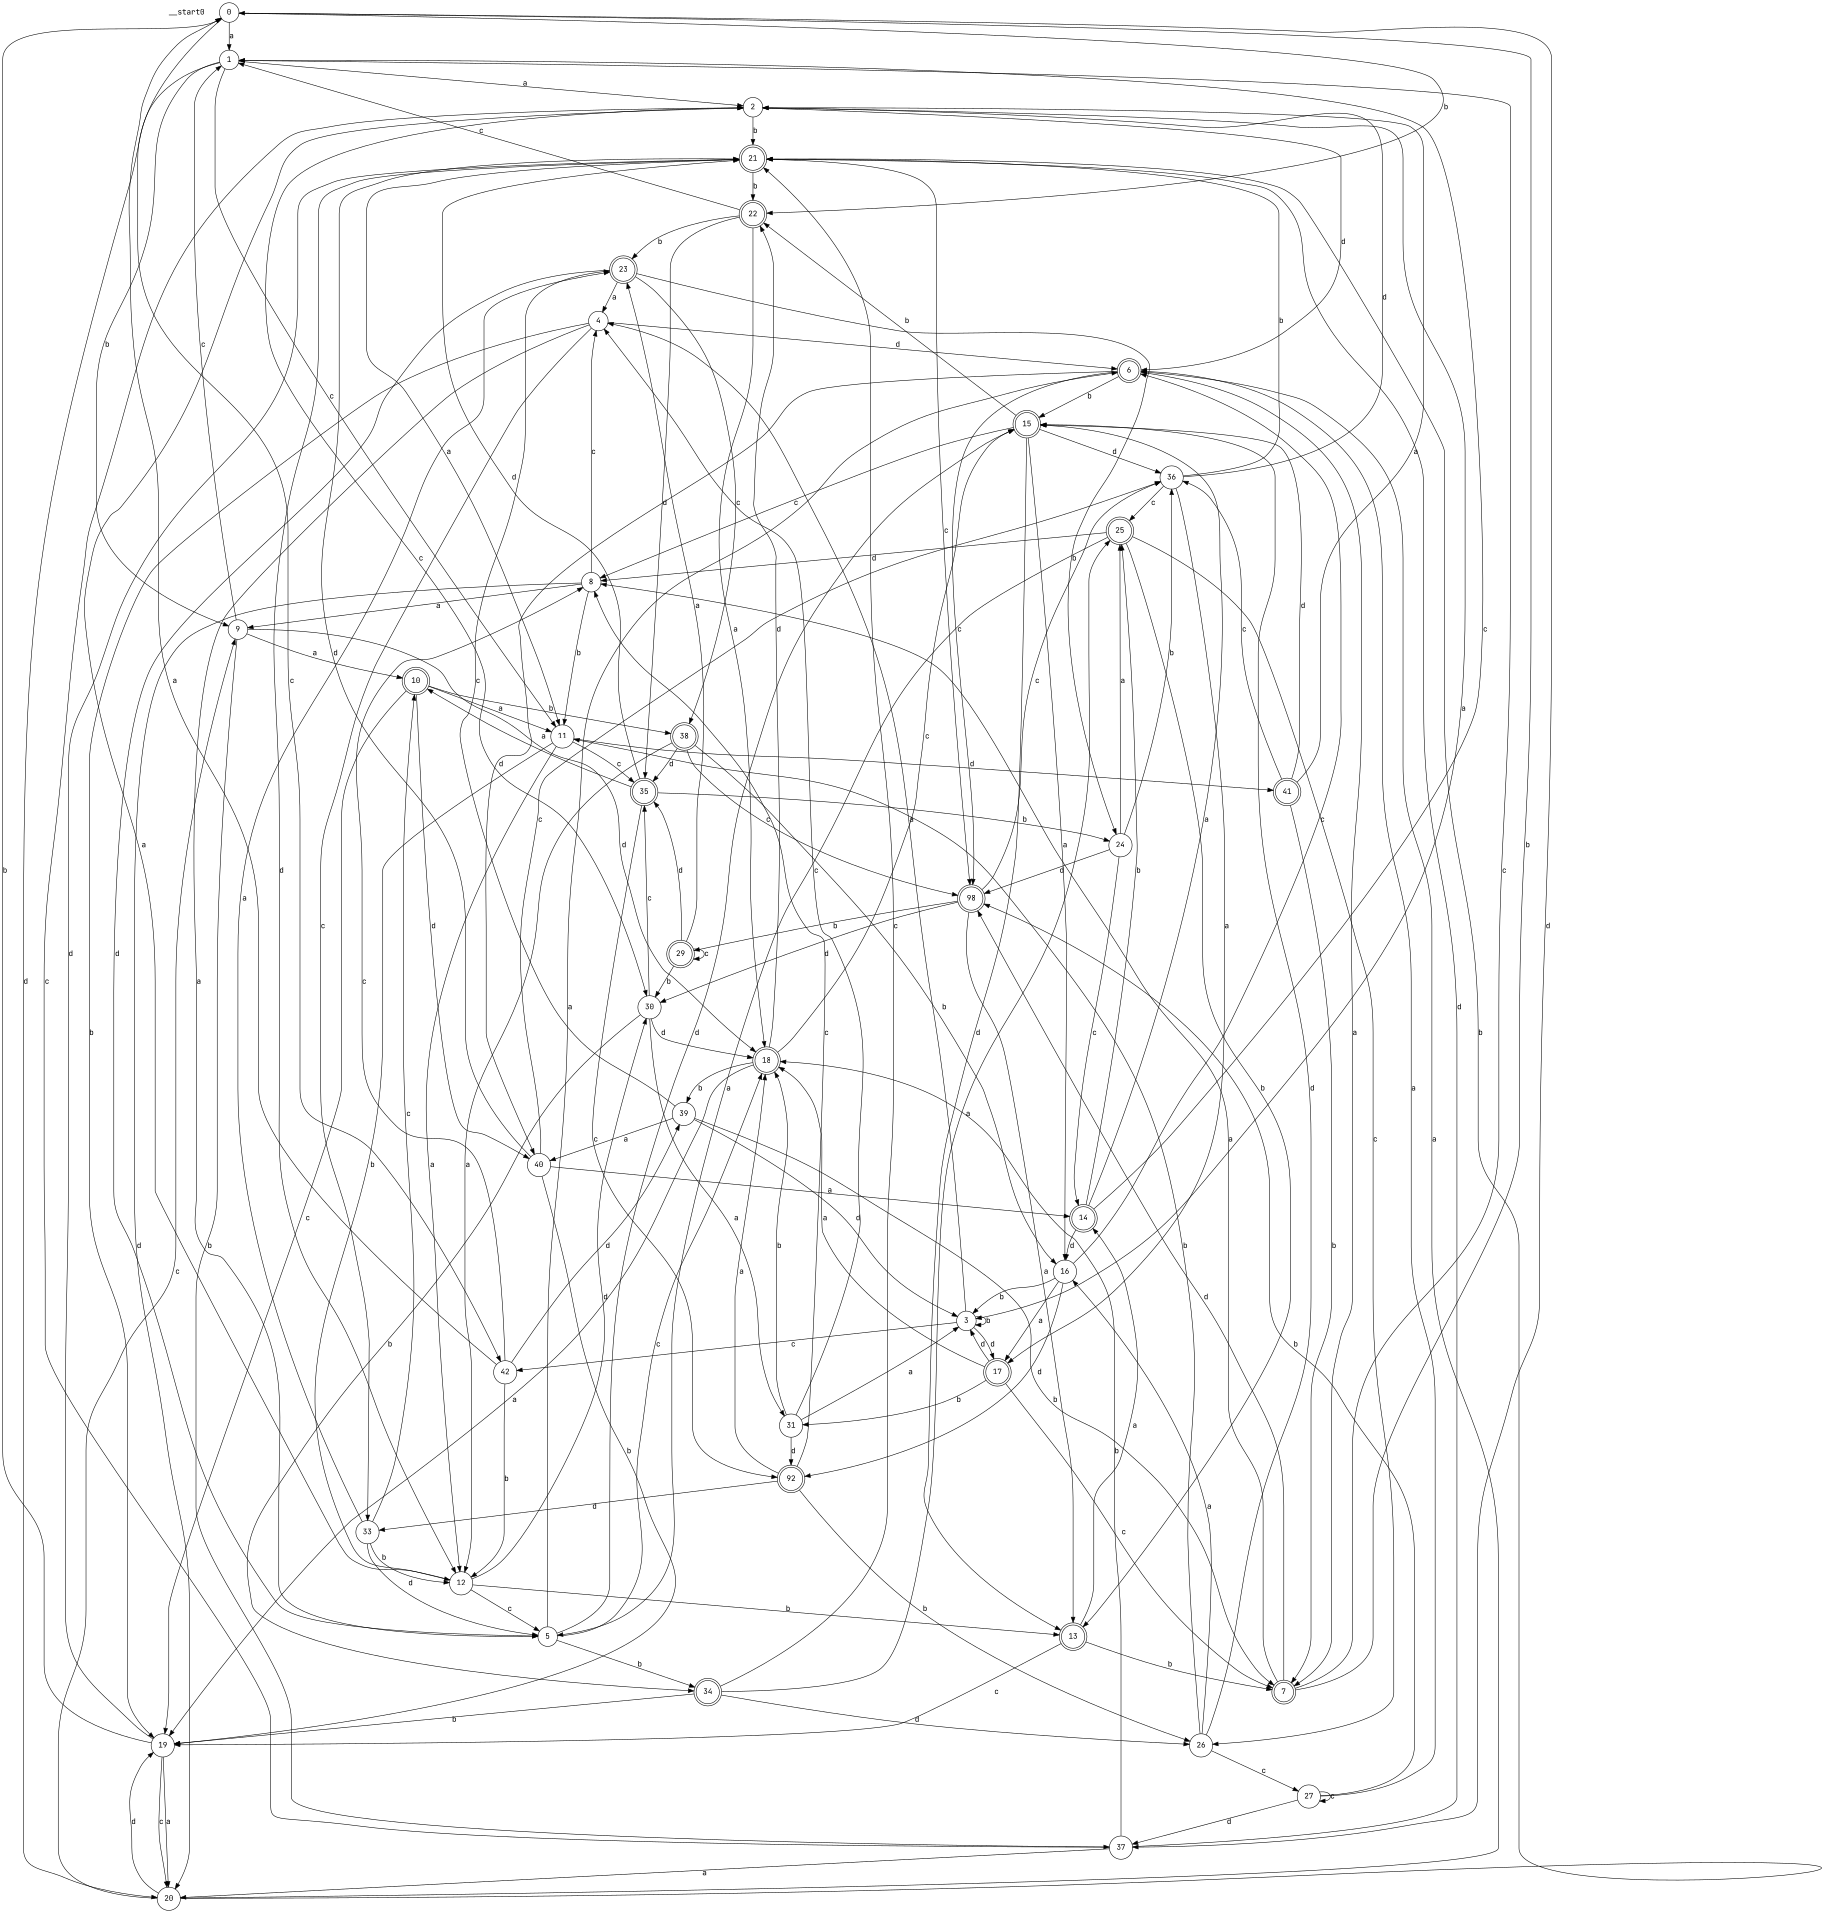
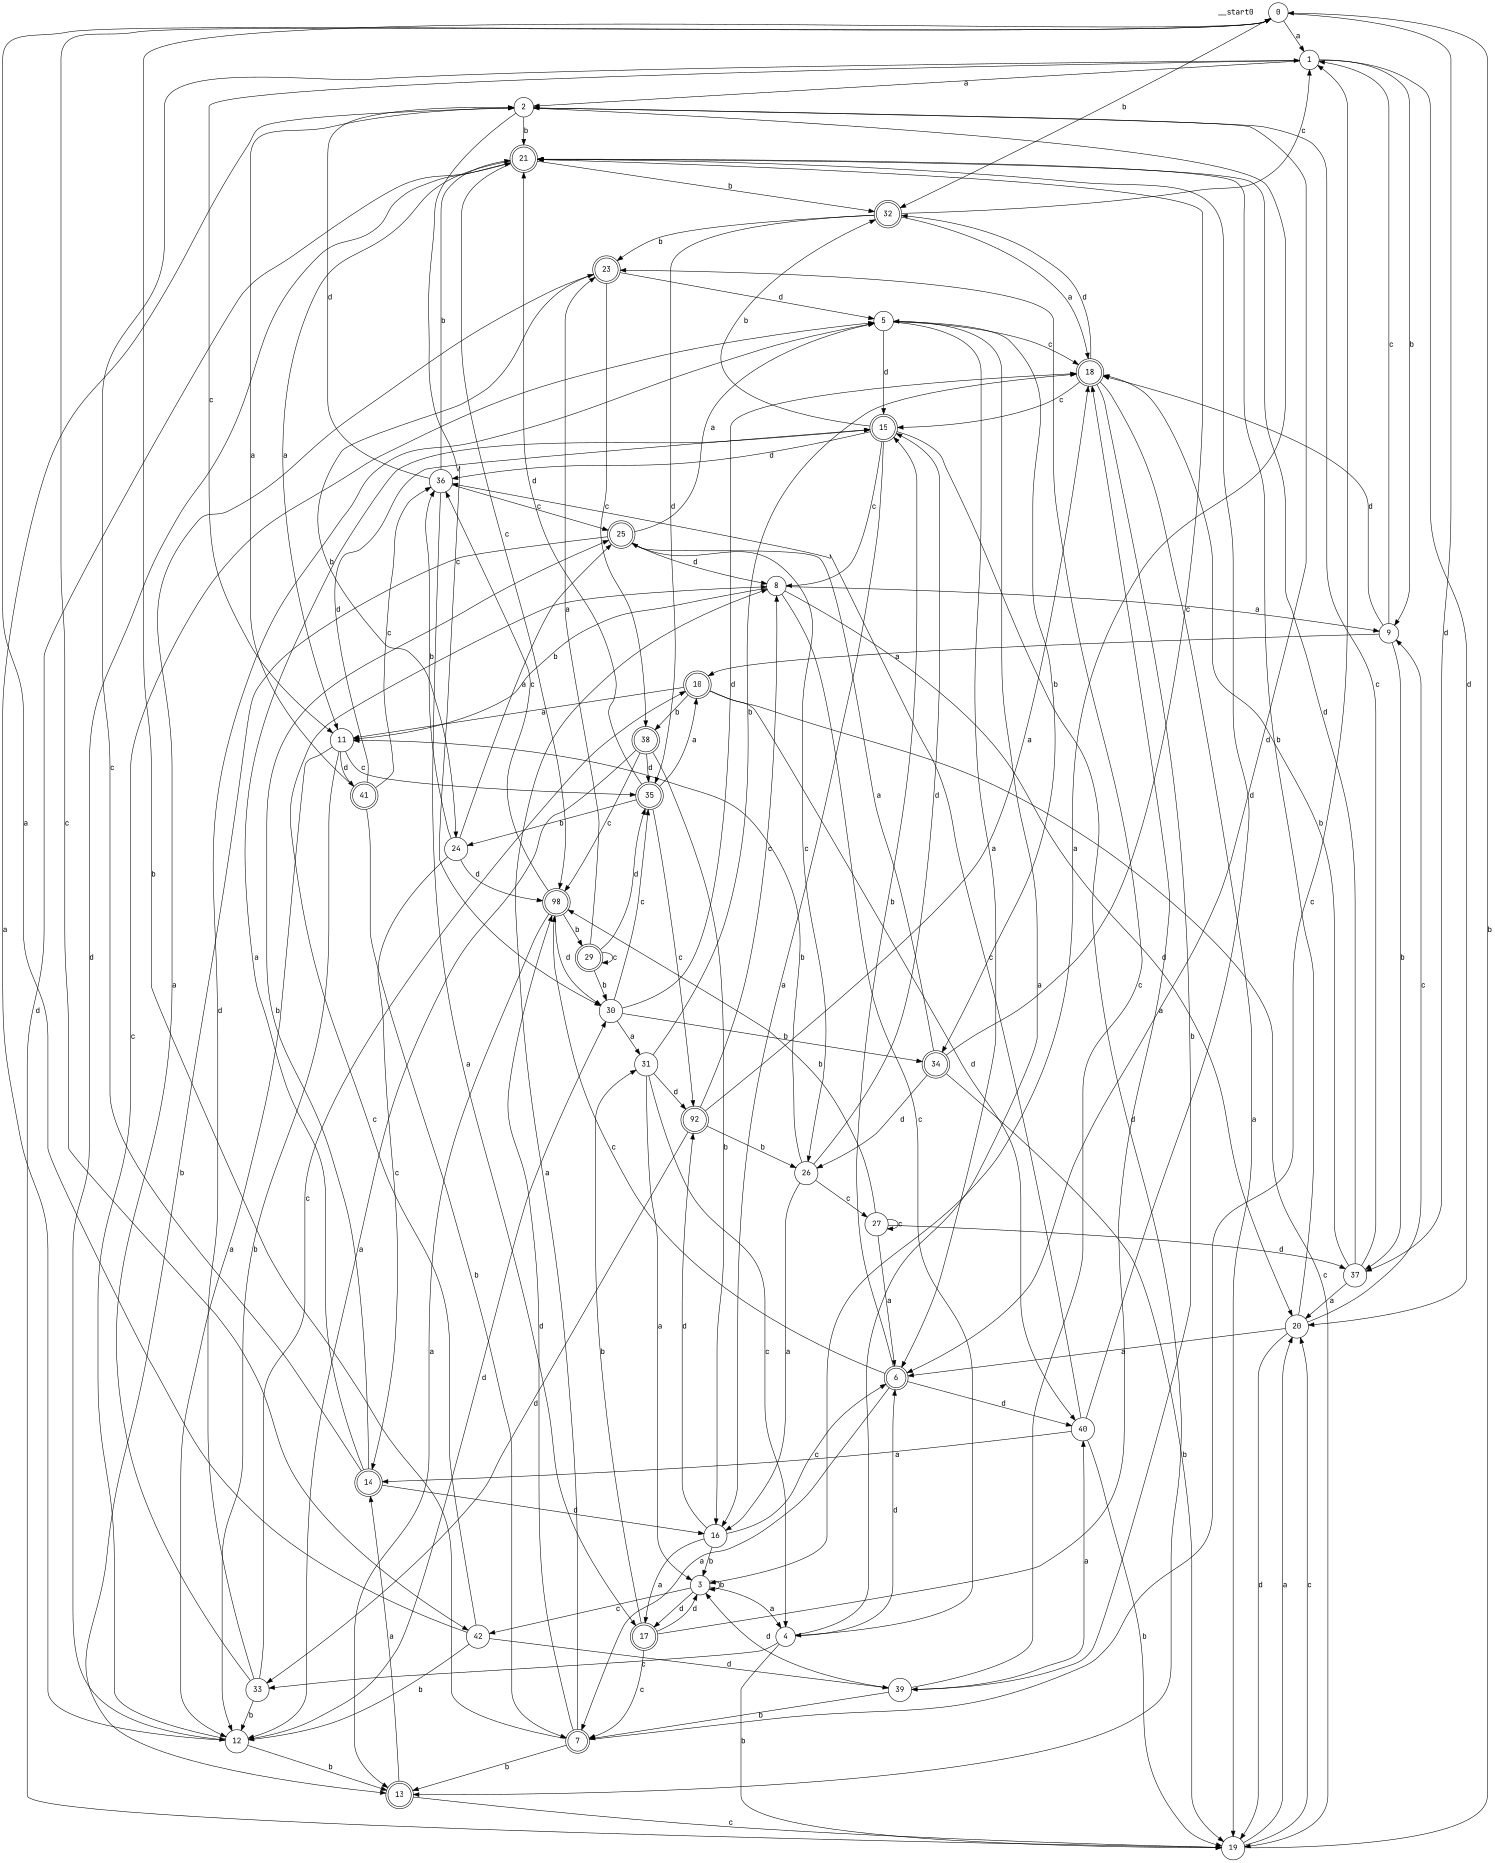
(753, 214) -> (888, 214)
(611, 295) -> none
(1175, 1670) -> (492, 1767)
